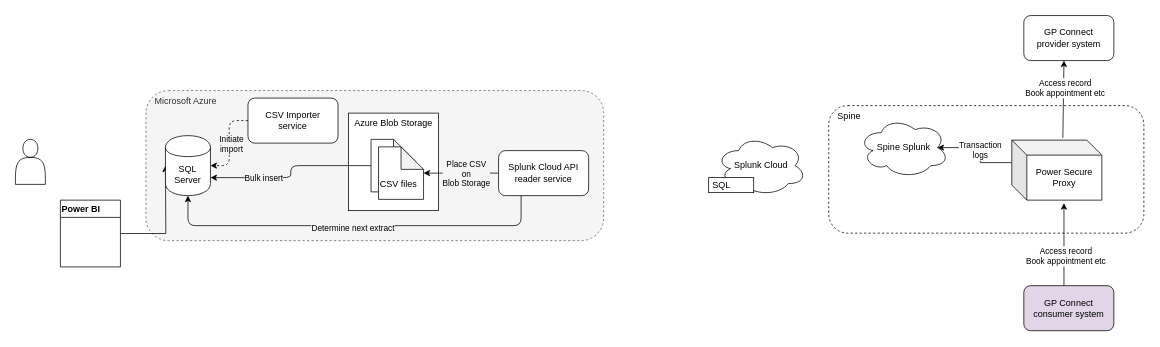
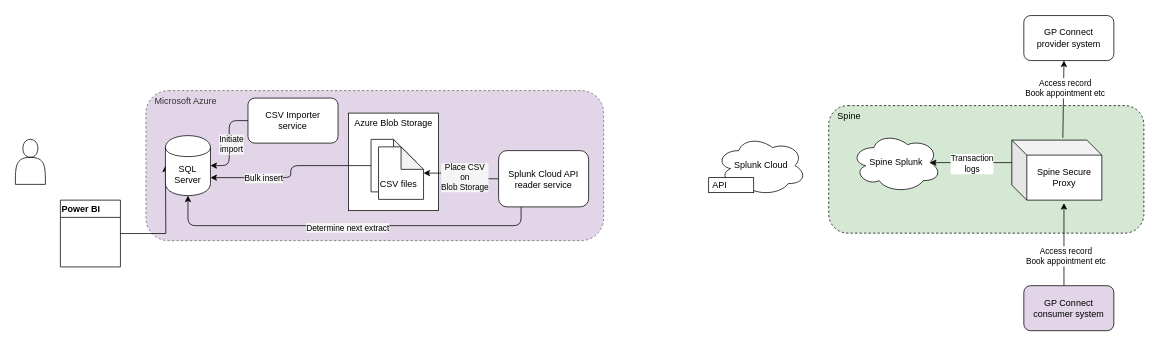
(183, 101) -> (183, 101)
(234, 121) -> (234, 121)
(903, 147) -> (896, 162)
(986, 169) -> (986, 169)
(543, 173) -> (543, 179)
(1064, 177) -> (1064, 177)
(717, 185) -> (717, 185)
